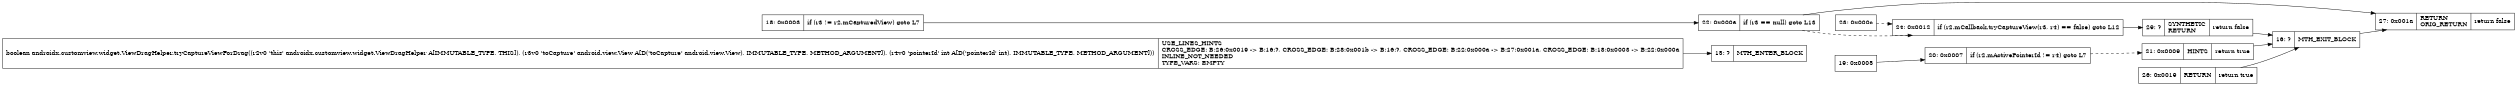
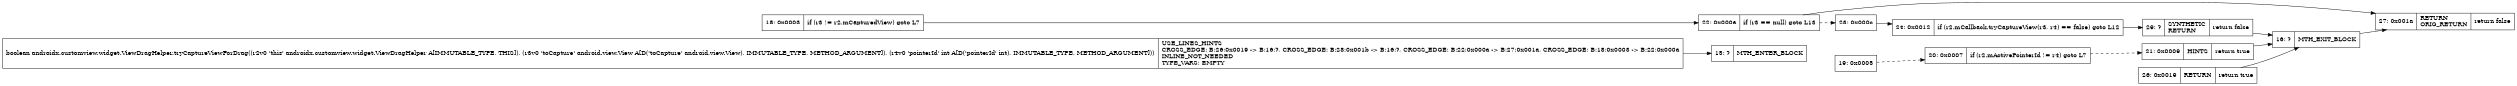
(1882, 24) -> (1882, 24)
(1855, 36) -> (1825, 23)
(1899, 61) -> (1899, 61)
